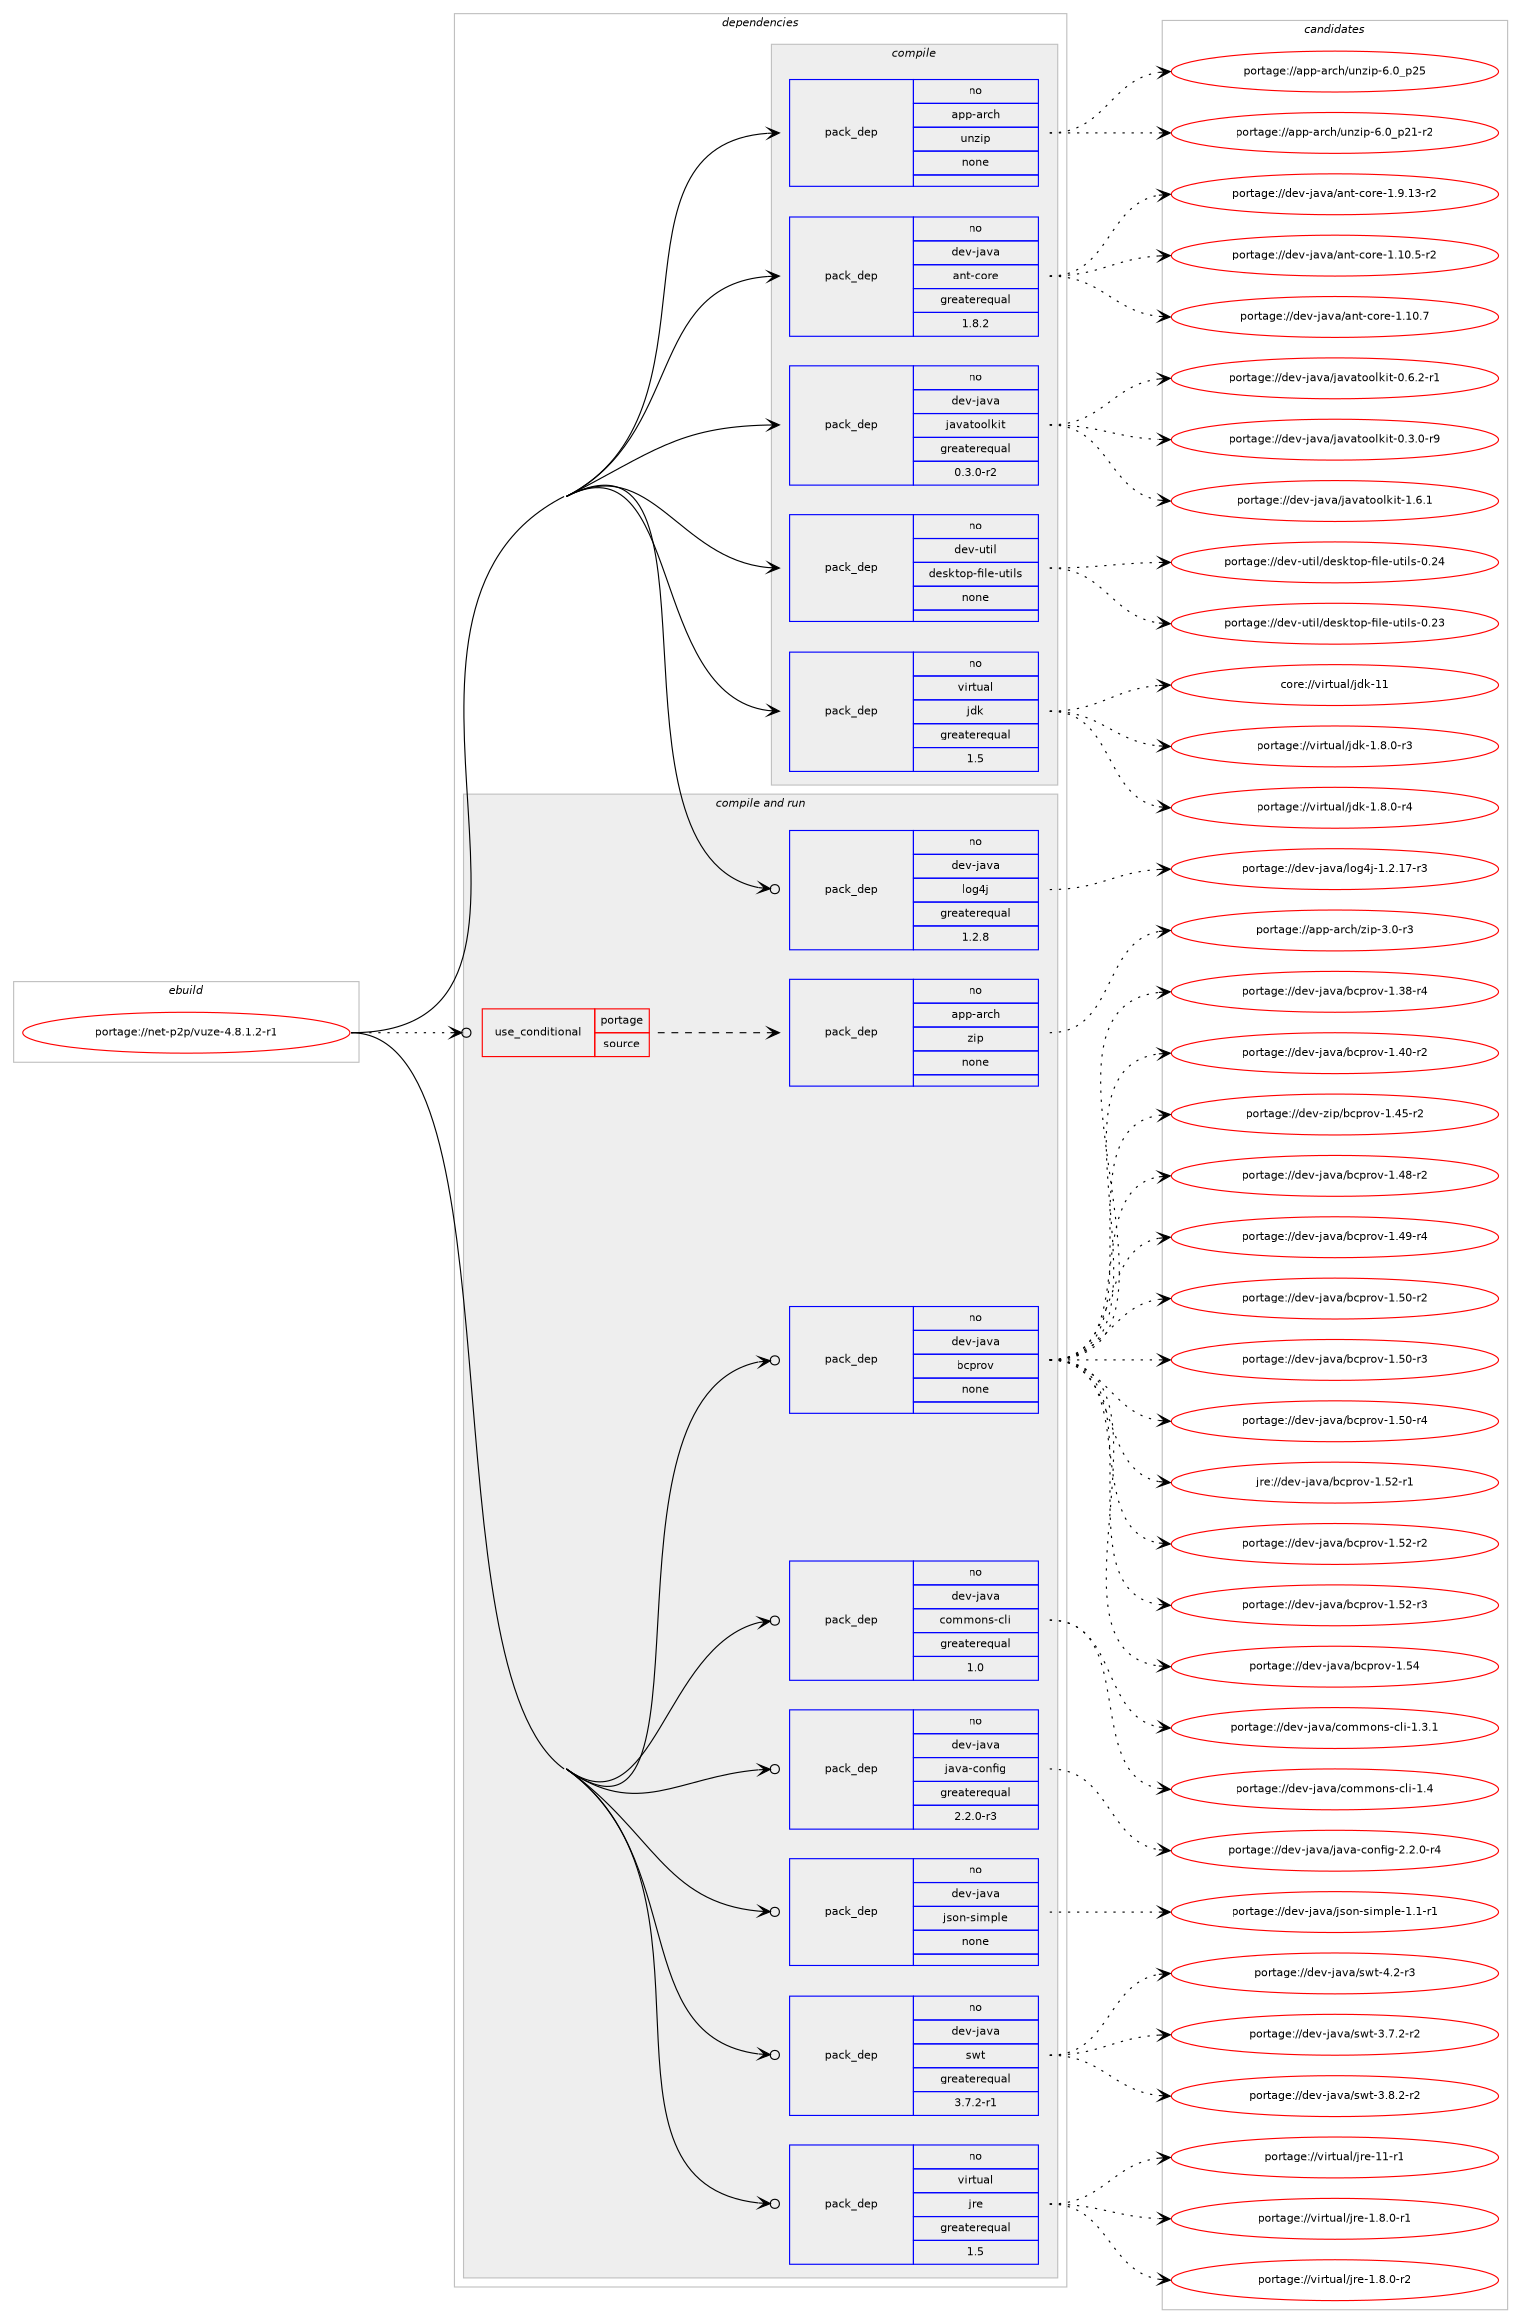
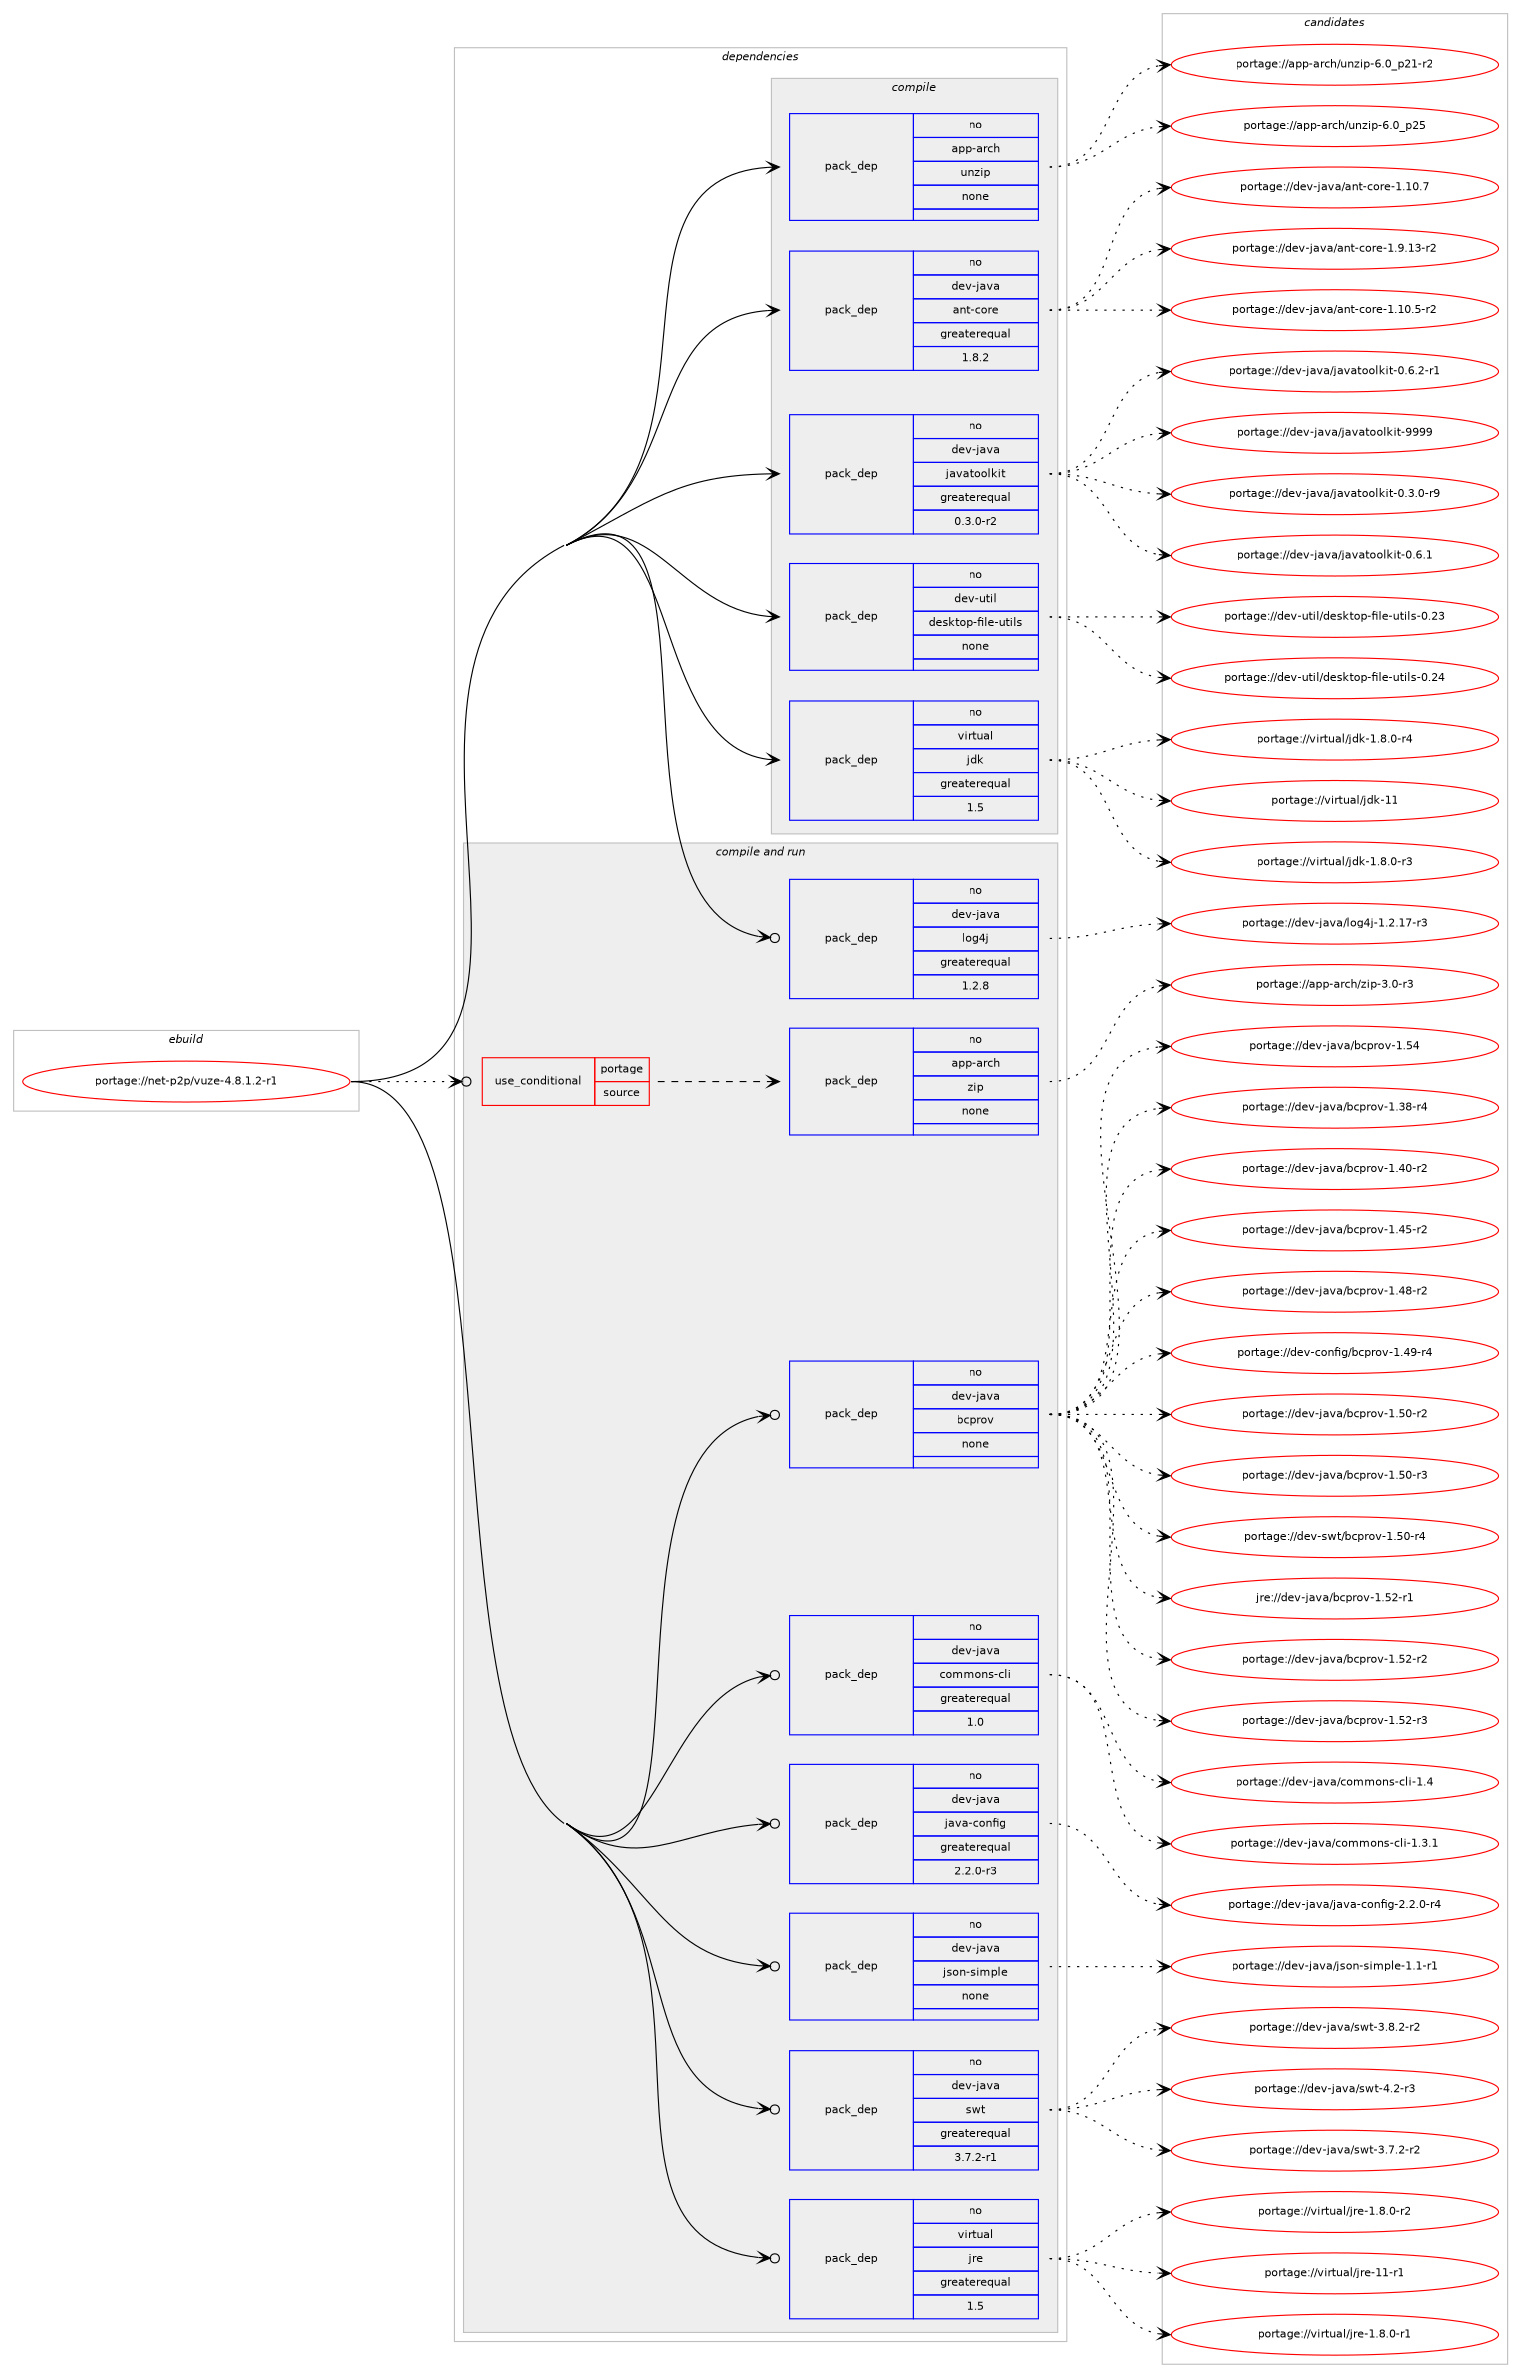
none -> (1335, 433)
(1335, 501) -> (1335, 556)
(1335, 685) -> (1335, 801)
(1335, 1115) -> (1335, 1230)
(1335, 1237) -> (1335, 1353)
(1335, 1421) -> (1335, 1537)
